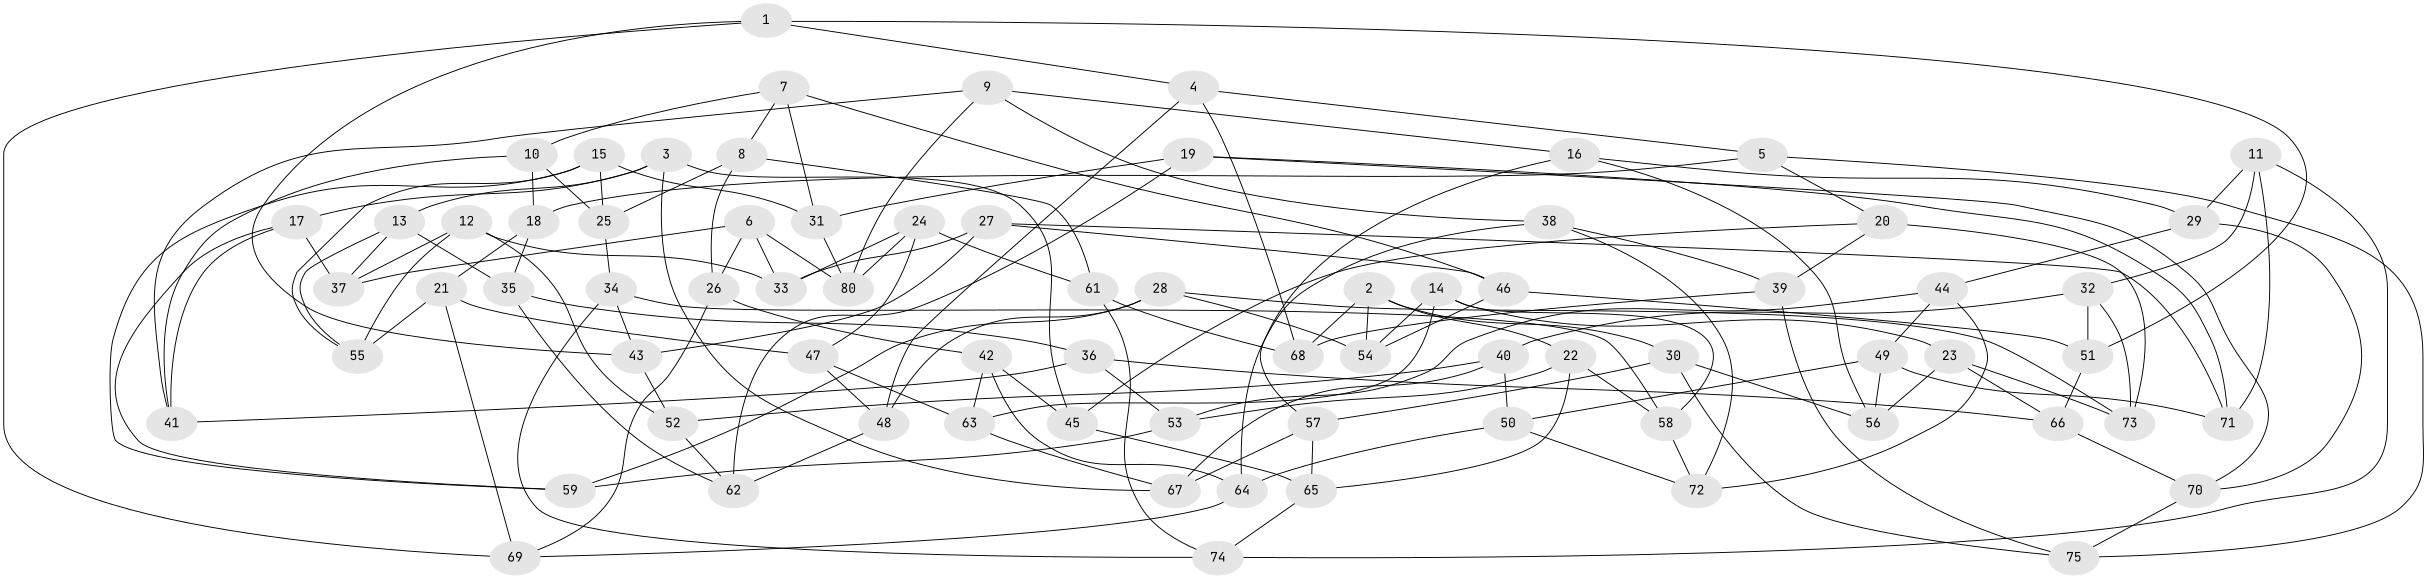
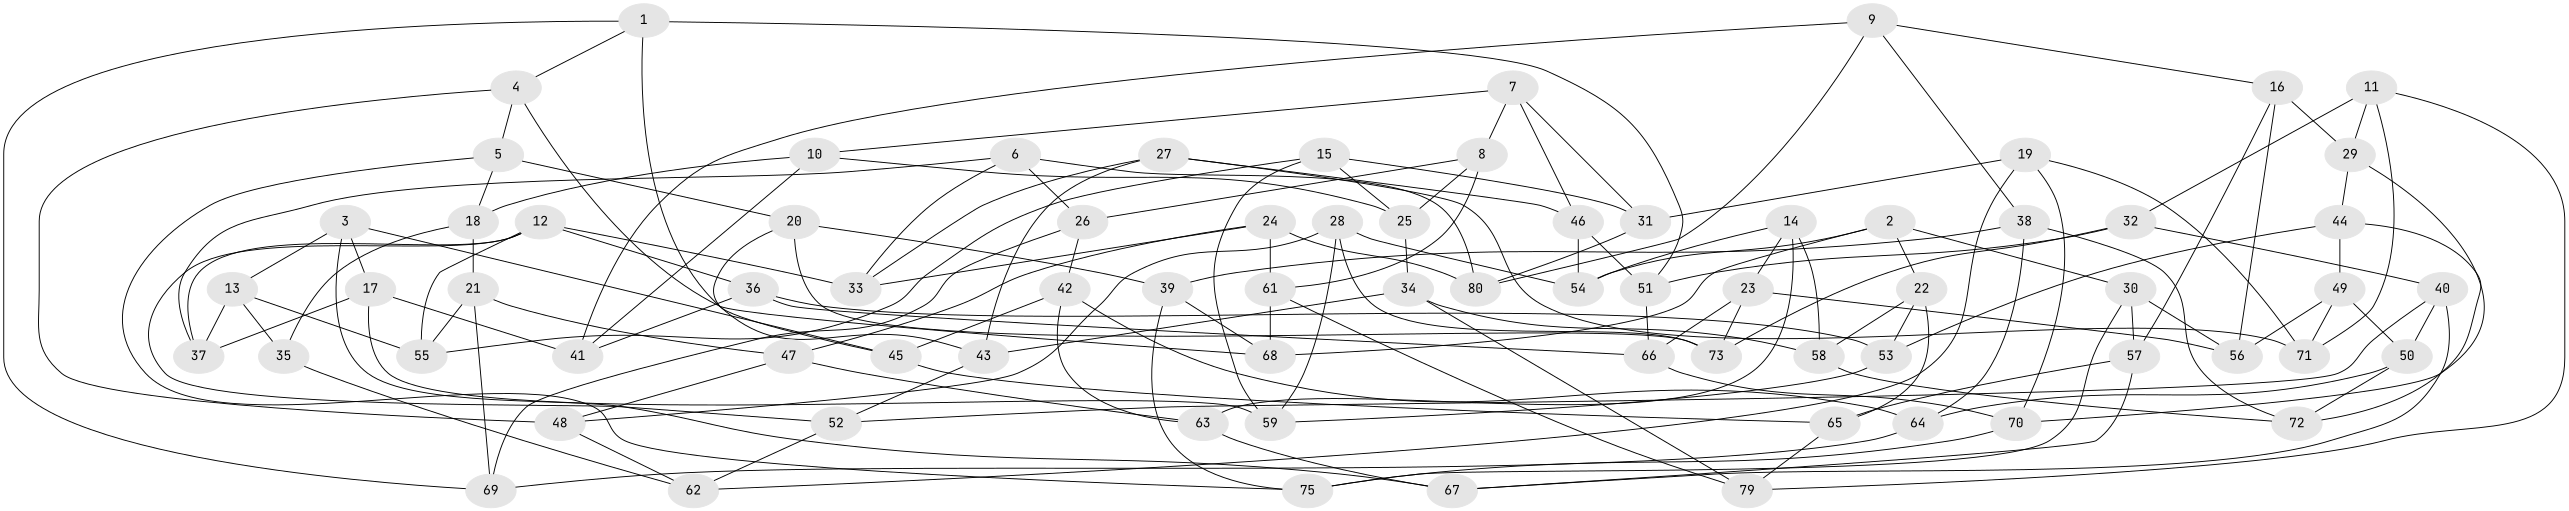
(772, 322) -> (634, 252)
(1218, 558) -> (1747, 491)
